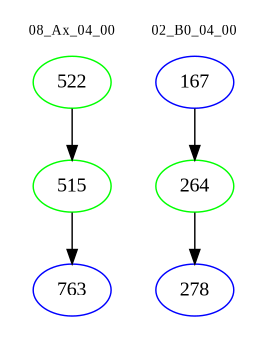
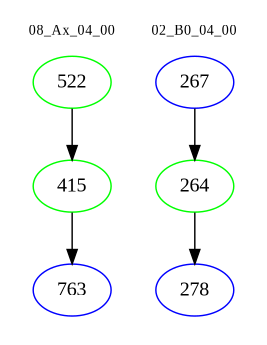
(195, 82) -> (195, 82)
(72, 186) -> (72, 186)
